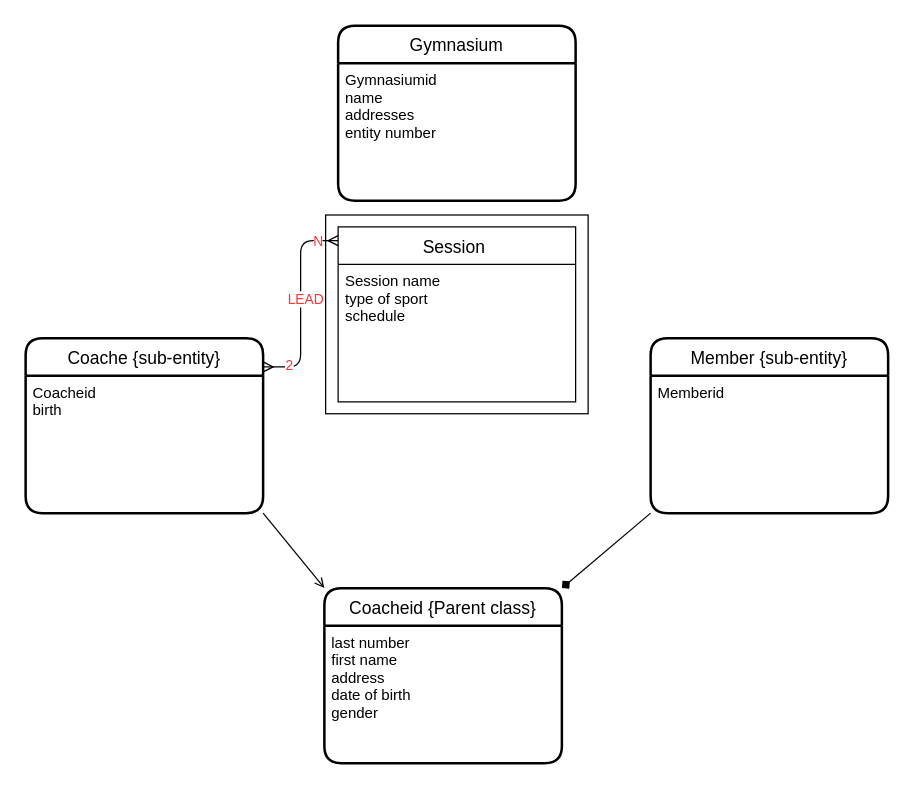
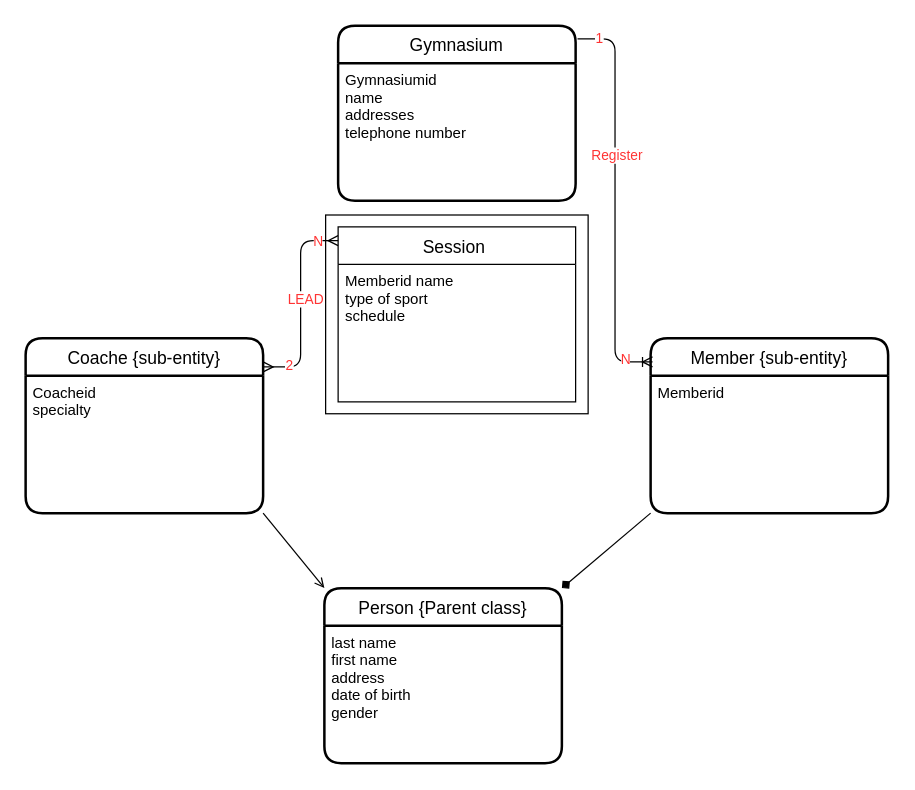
(387, 80) -> (387, 80)
none -> (615, 198)
(392, 281) -> (396, 281)
(64, 393) -> (64, 393)
(443, 608) -> (443, 608)
(374, 643) -> (365, 643)
